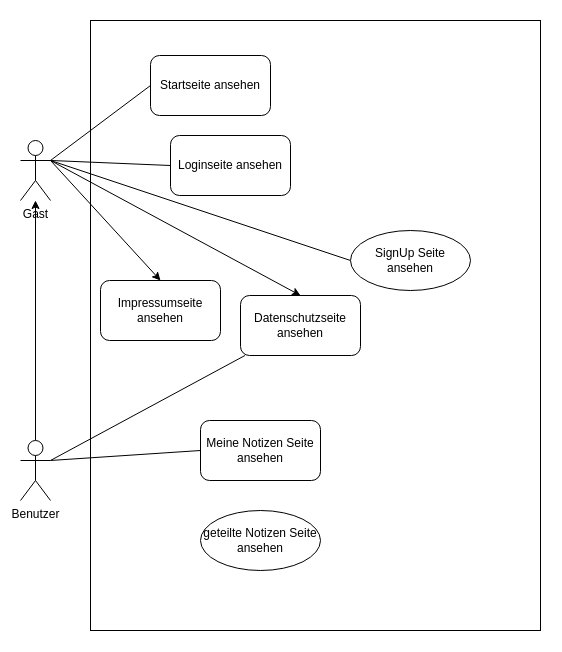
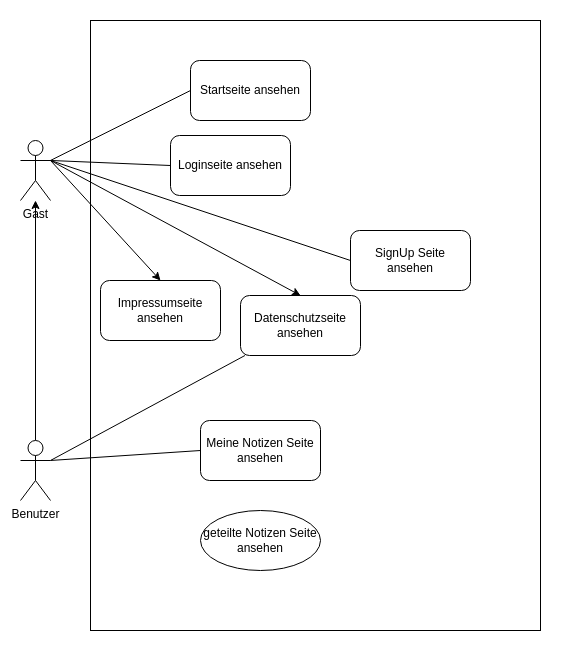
(211, 86) -> (251, 91)
(411, 261) -> (411, 261)
